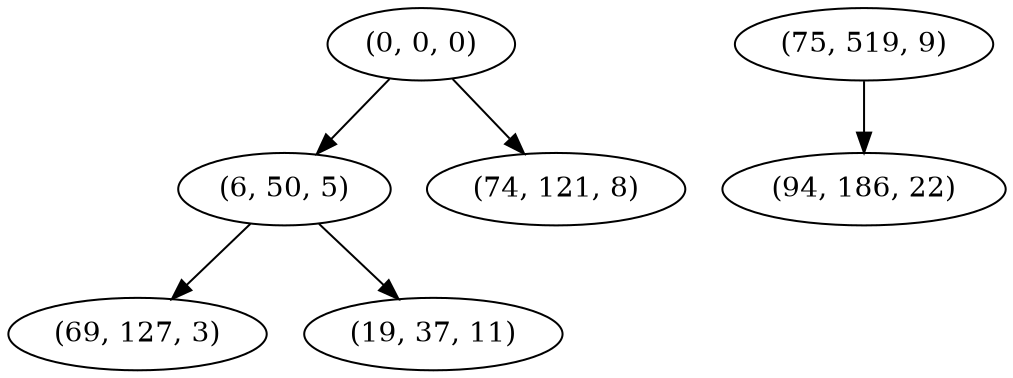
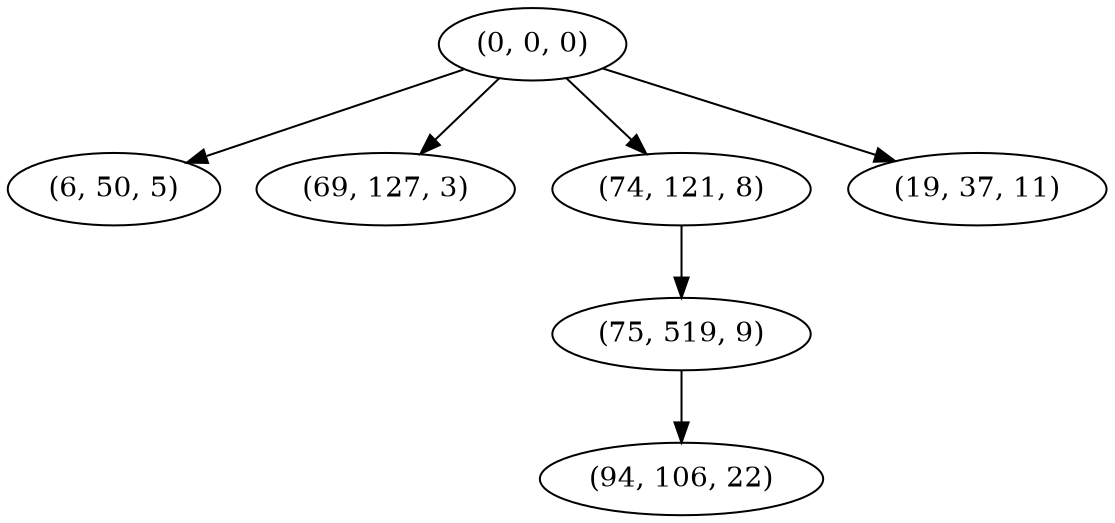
(864, 189) -> (682, 479)
none -> (682, 252)
(218, 254) -> (467, 109)
(351, 254) -> (739, 112)
